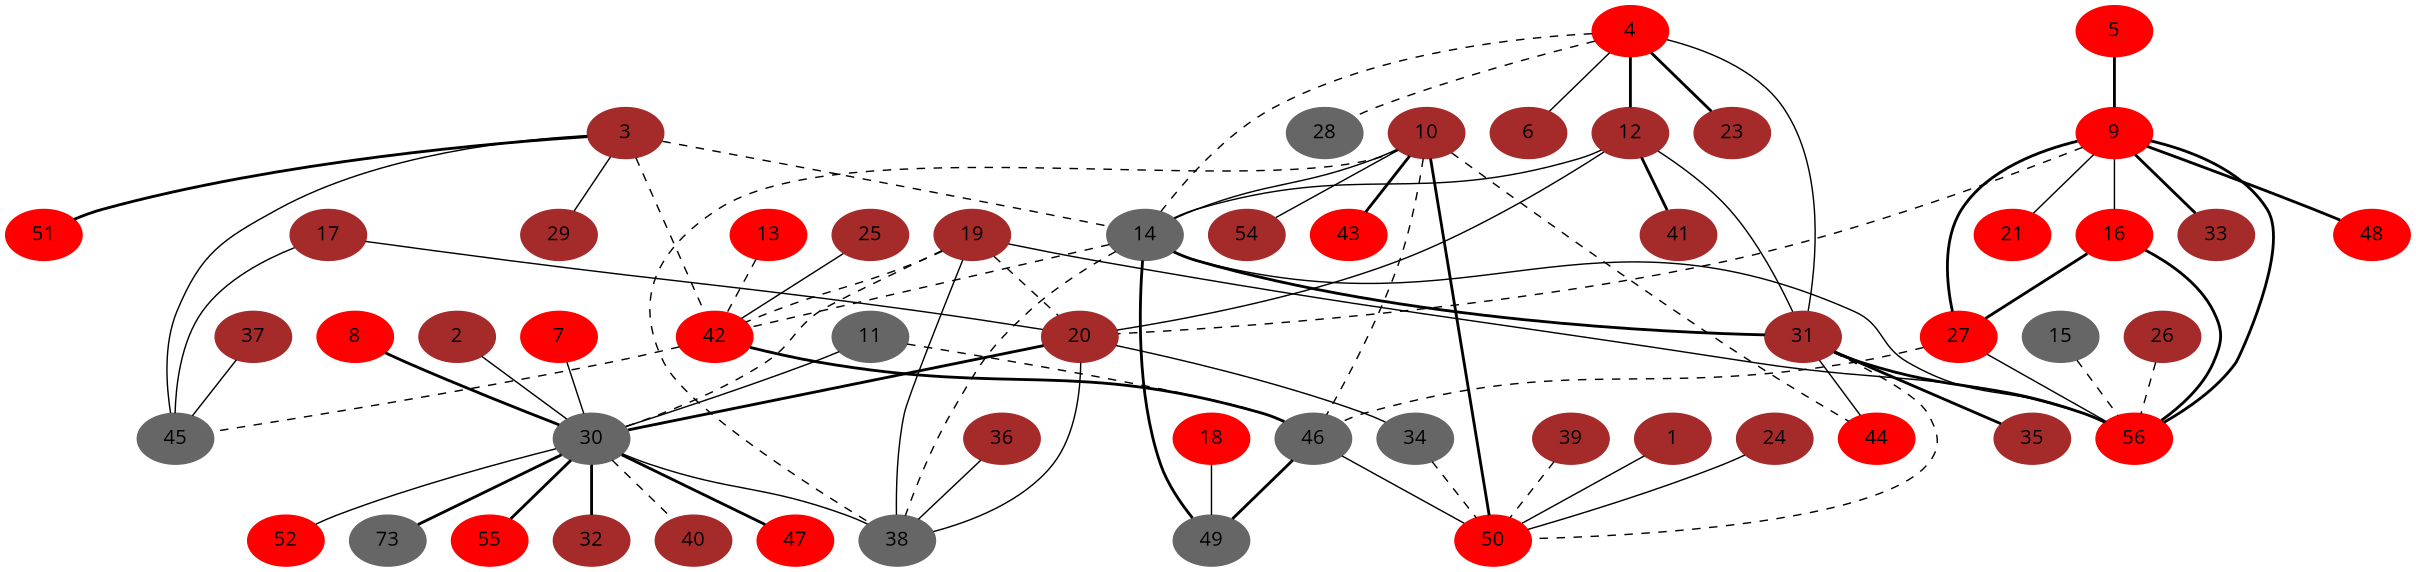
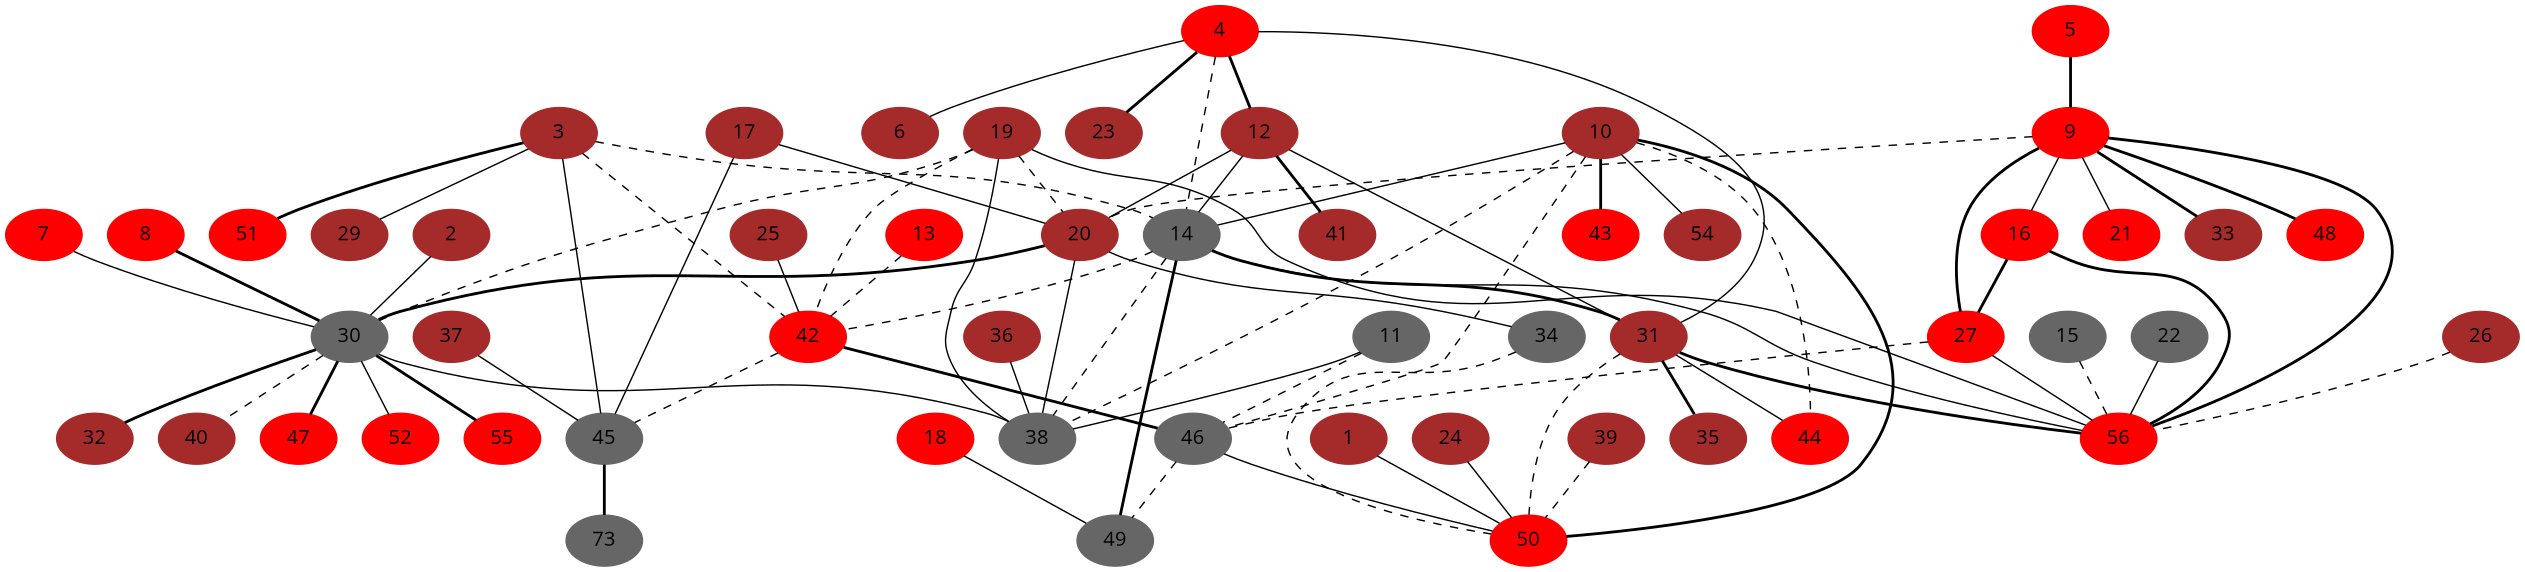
(1325, 133) -> none
none -> (2170, 337)
(738, 389) -> (1218, 394)
(490, 490) -> (604, 490)
(1263, 490) -> (1154, 490)
